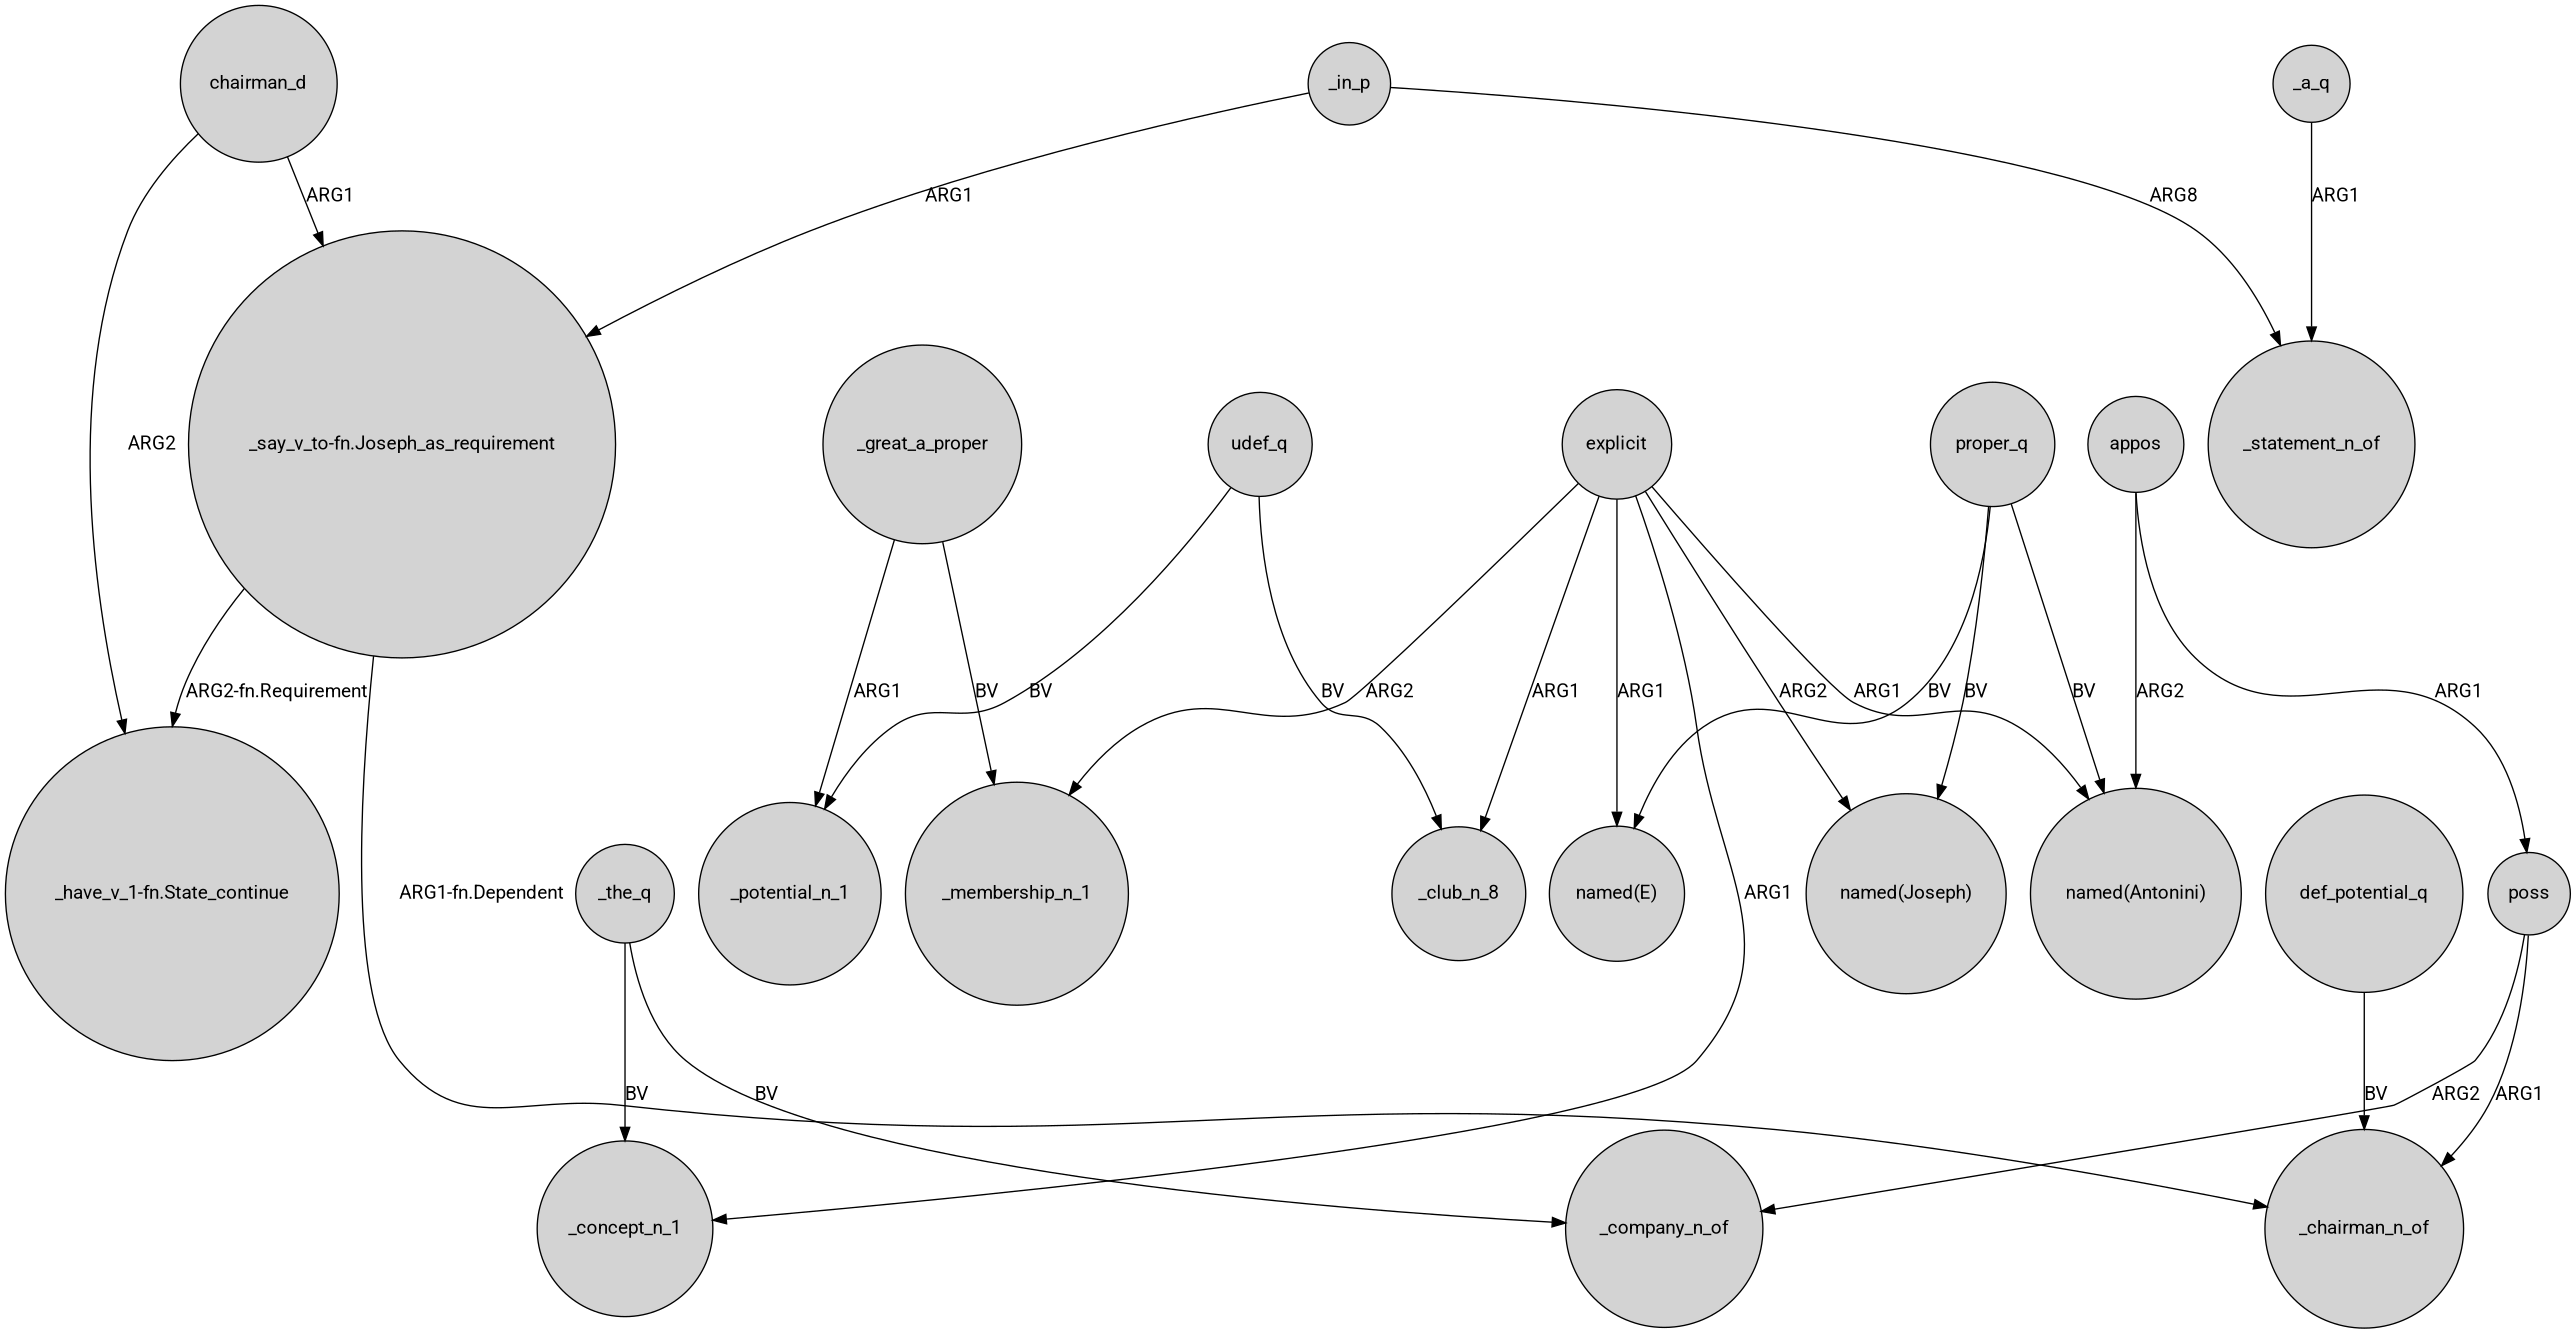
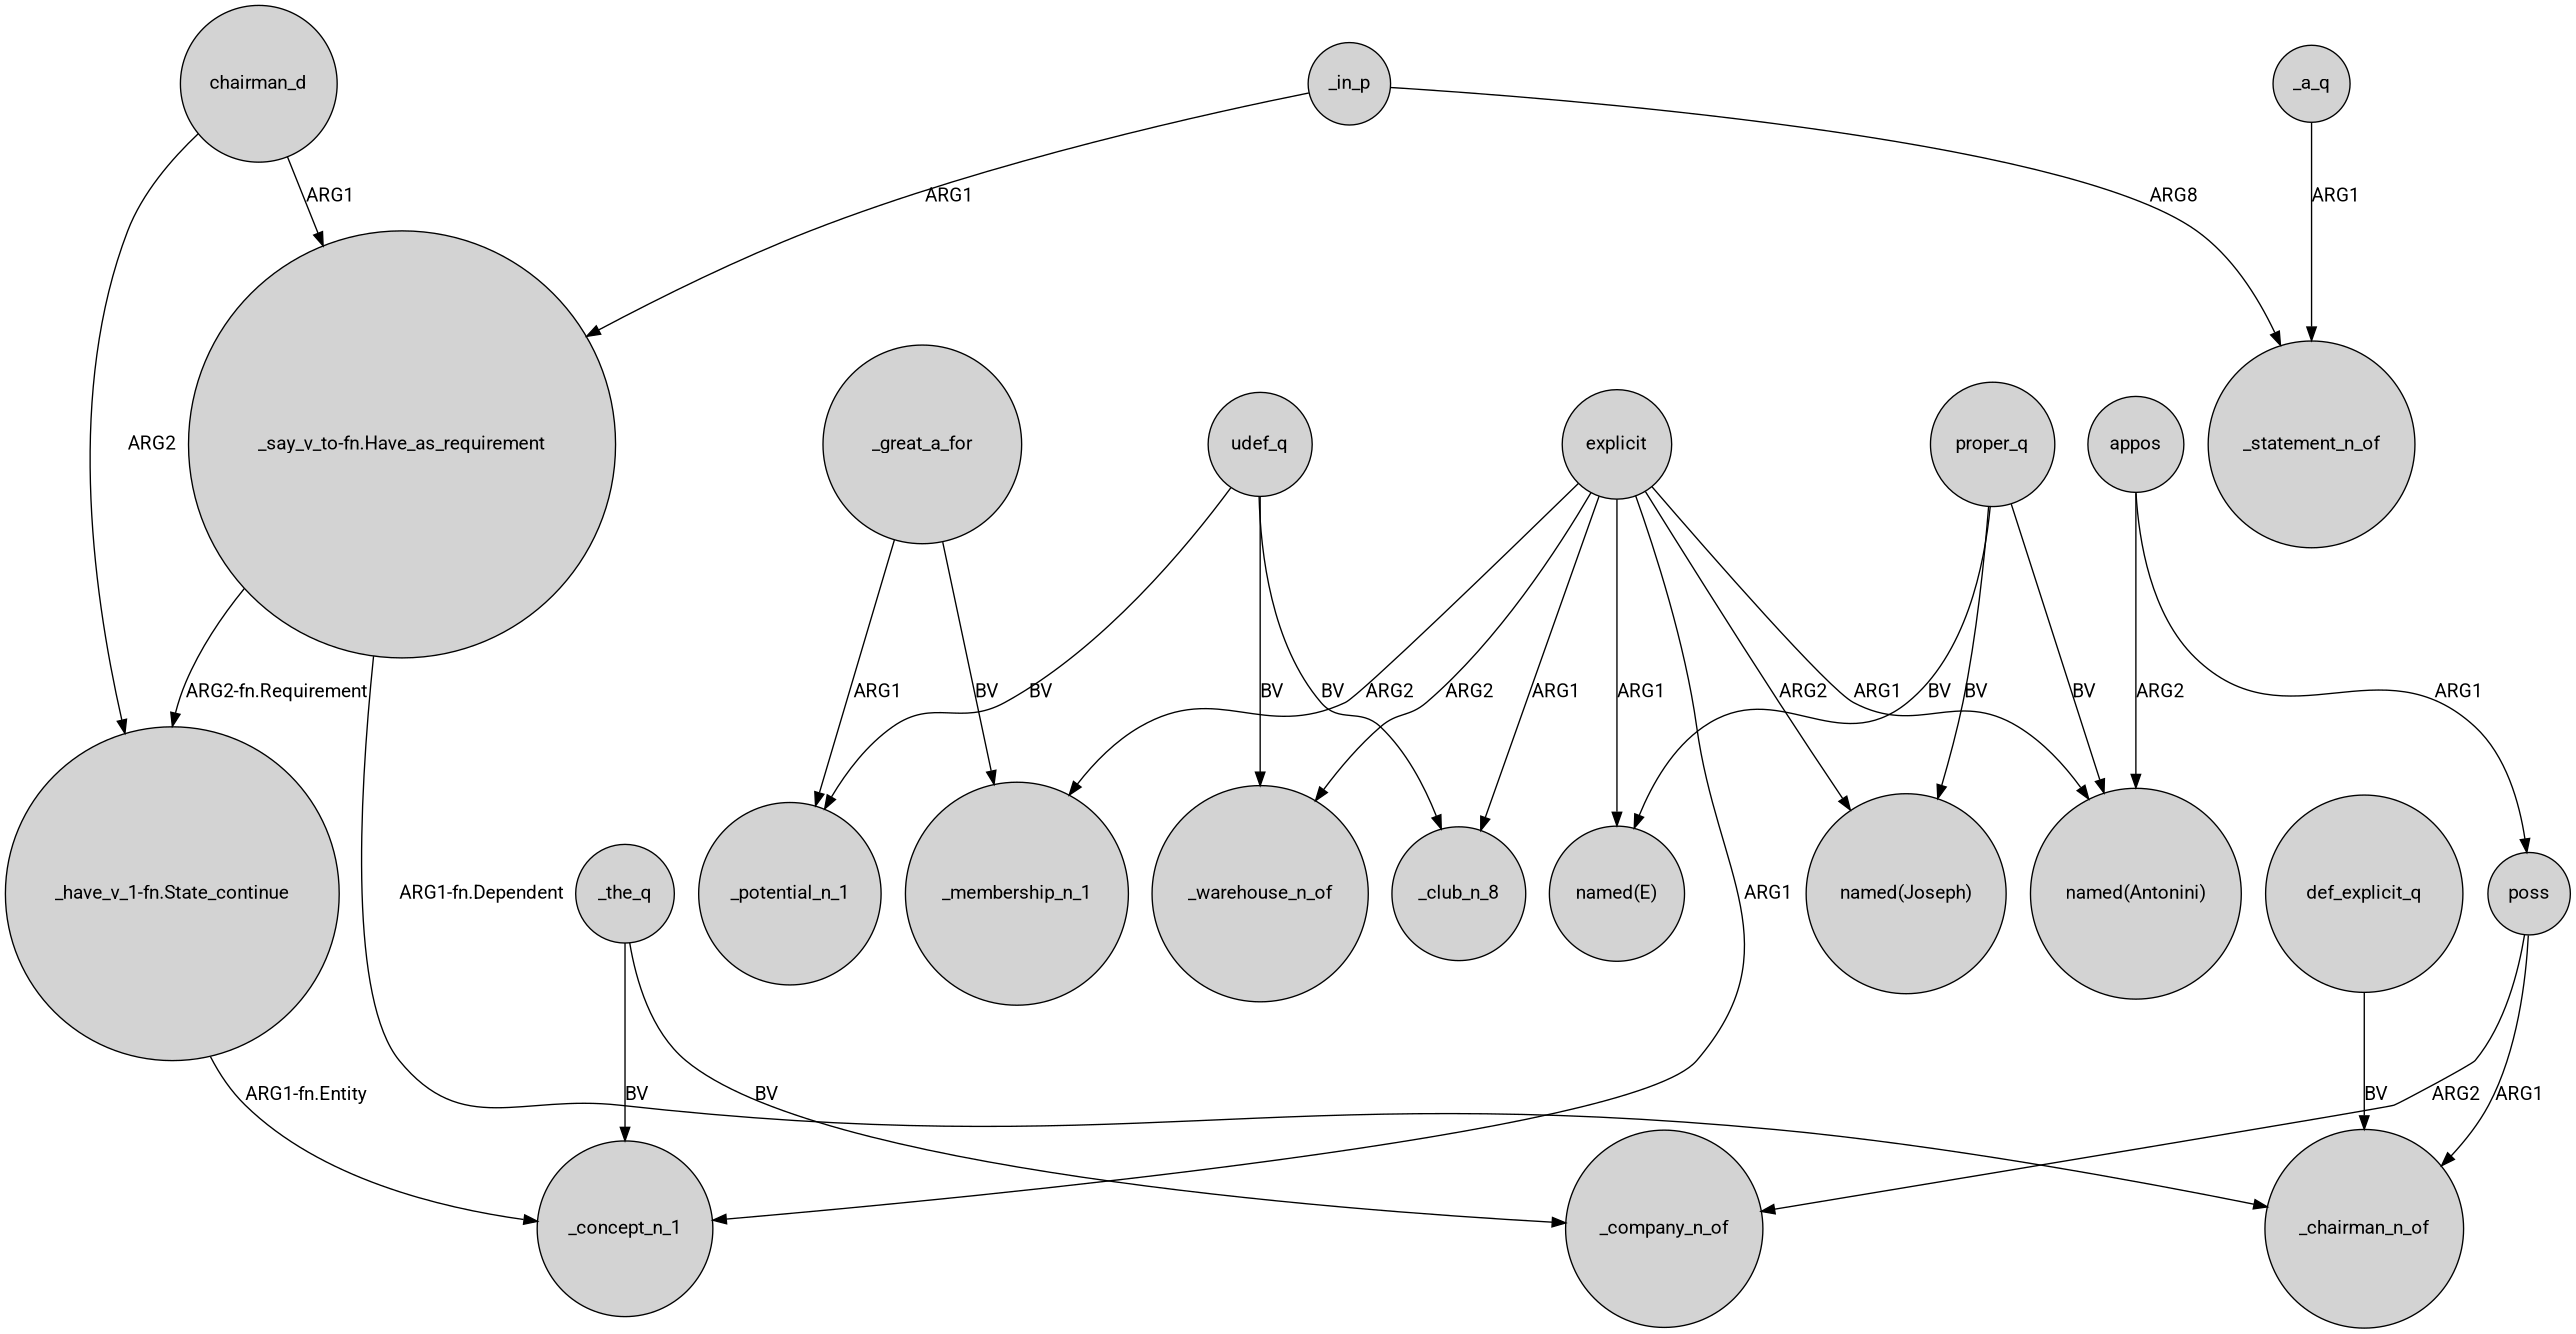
(402, 444) -> (402, 444)
(922, 444) -> (922, 444)
none -> (1260, 894)
(2364, 894) -> (2364, 894)
none -> (348, 1172)
